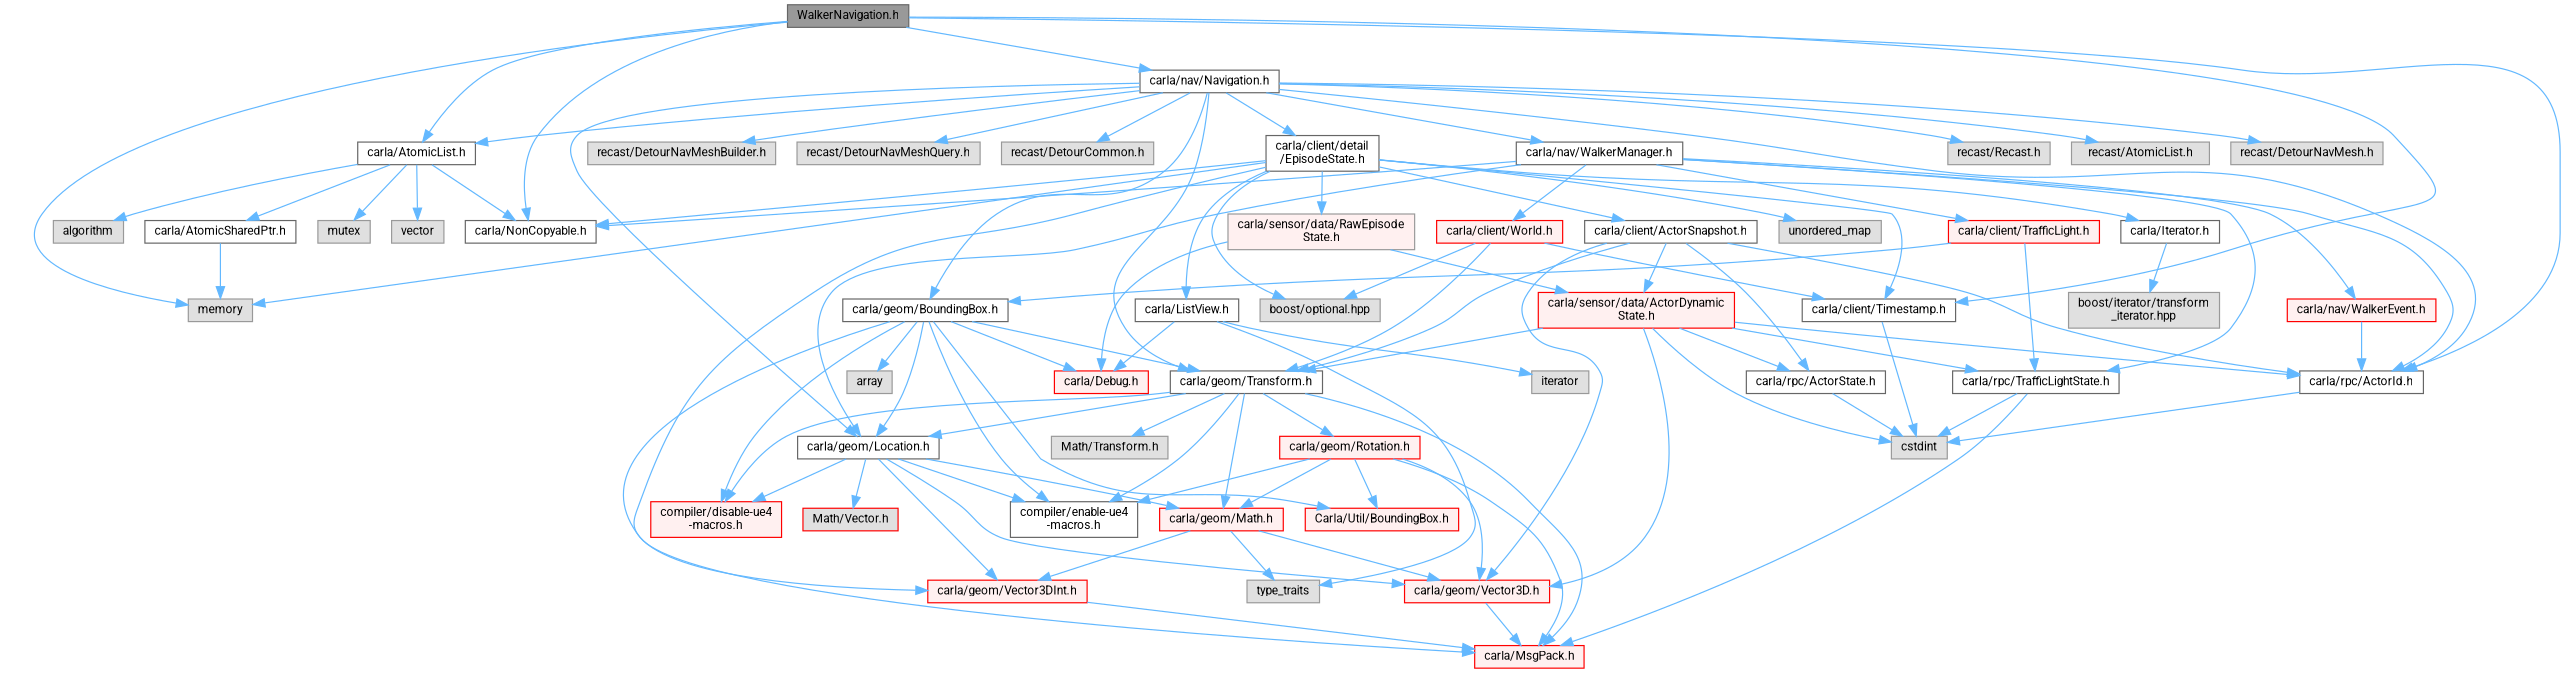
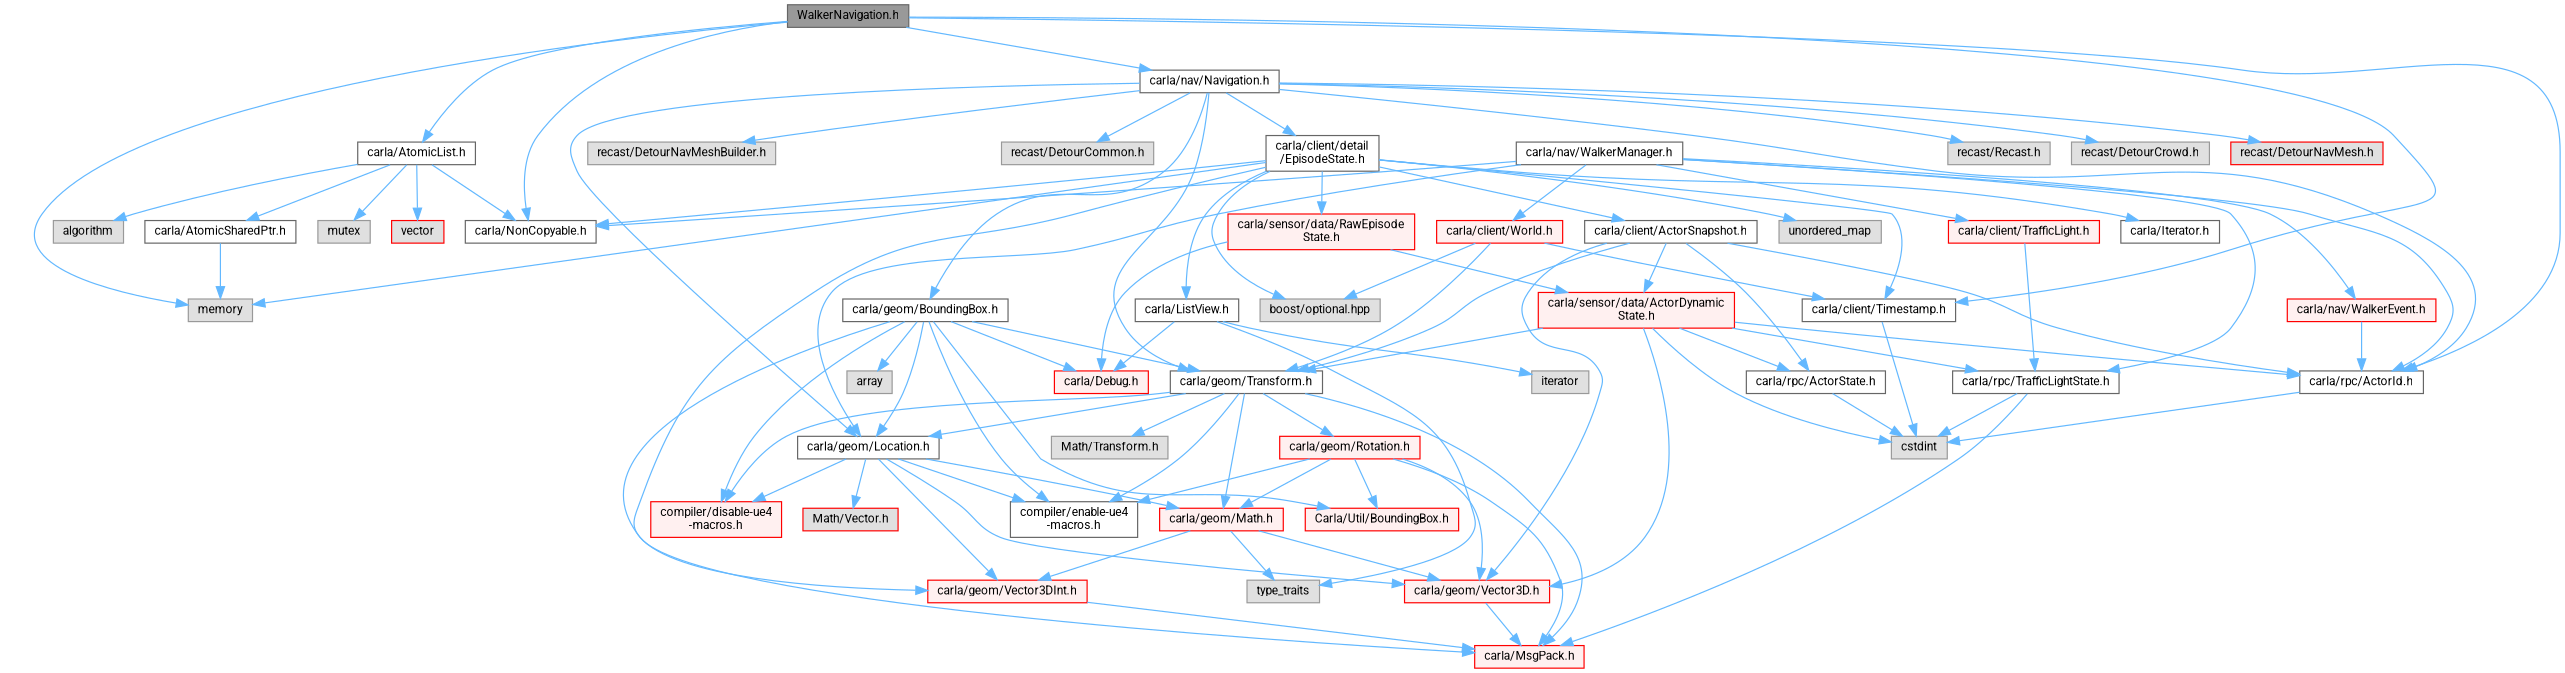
(813, 110) -> none
(1398, 116) -> none
(889, 153) -> none
(2140, 153) -> (2140, 153)
(2307, 153) -> (2307, 153)
(418, 232) -> (418, 232)
(1321, 232) -> (1321, 232)
(1439, 276) -> none
(2144, 310) -> none
